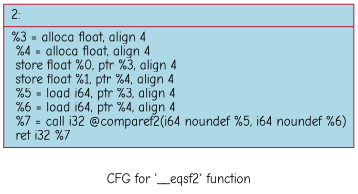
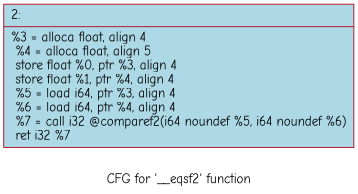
(81, 51) -> (81, 51)
